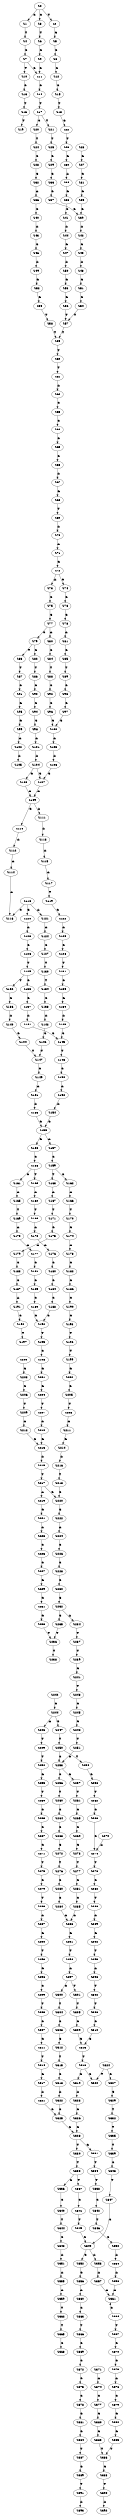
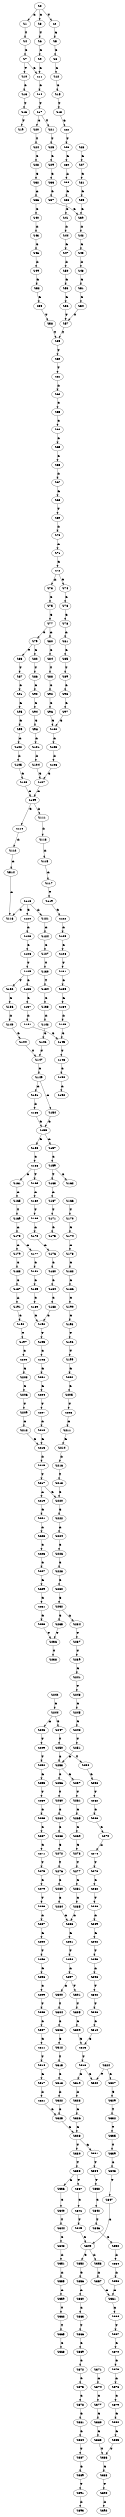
(30, 773) -> (21, 773)
(11, 873) -> (11, 873)
(57, 1103) -> (45, 1094)
(70, 1191) -> none
(36, 1245) -> (17, 1244)
none -> (23, 1350)
(94, 1835) -> (99, 1826)
(110, 2309) -> (114, 2307)
